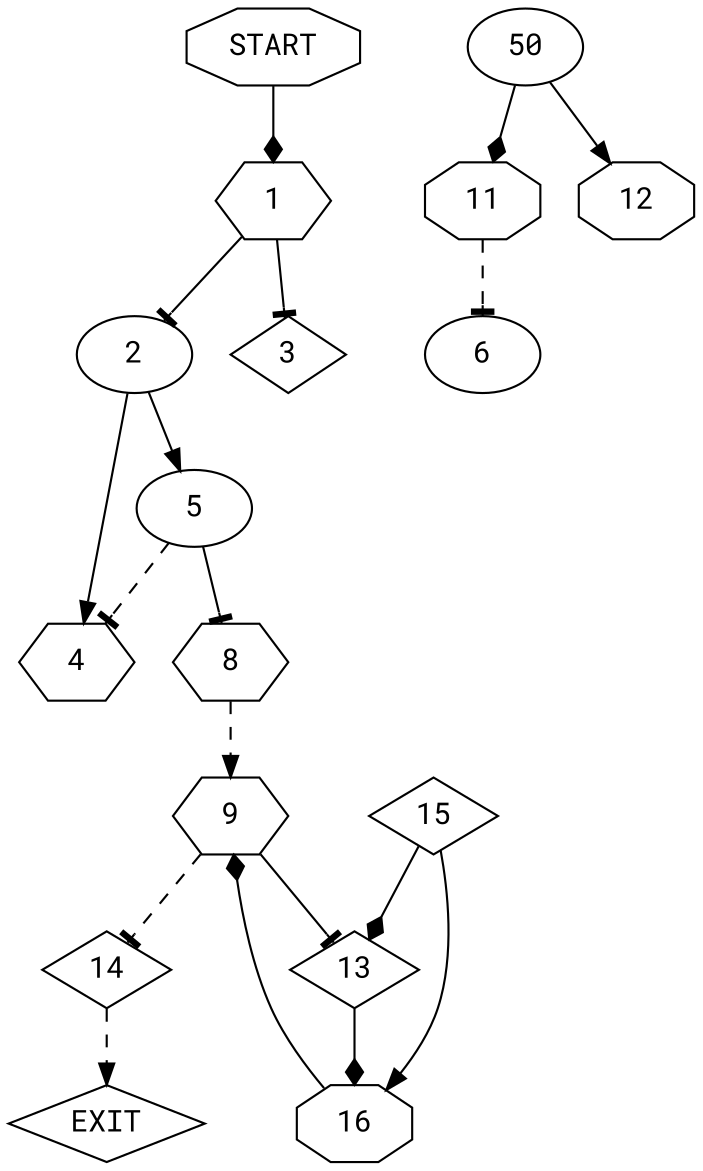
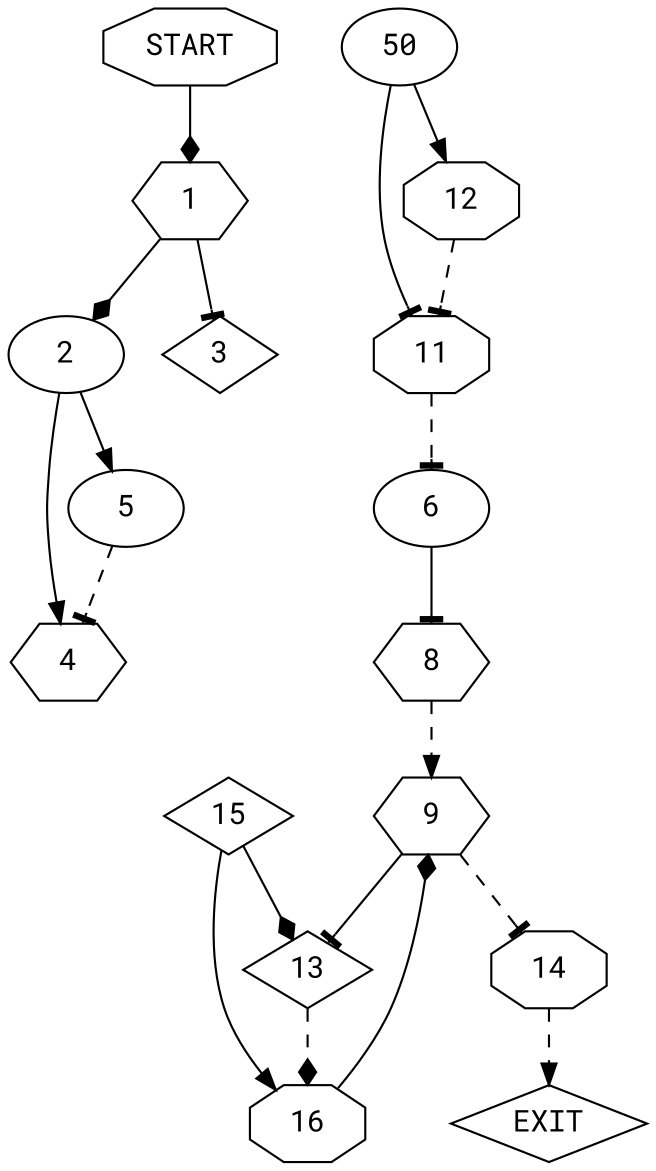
(508, 111) -> (380, 197)
none -> (447, 273)
(207, 275) -> (135, 269)
(211, 580) -> (431, 580)
(107, 970) -> (549, 970)
(355, 1034) -> (308, 1034)
